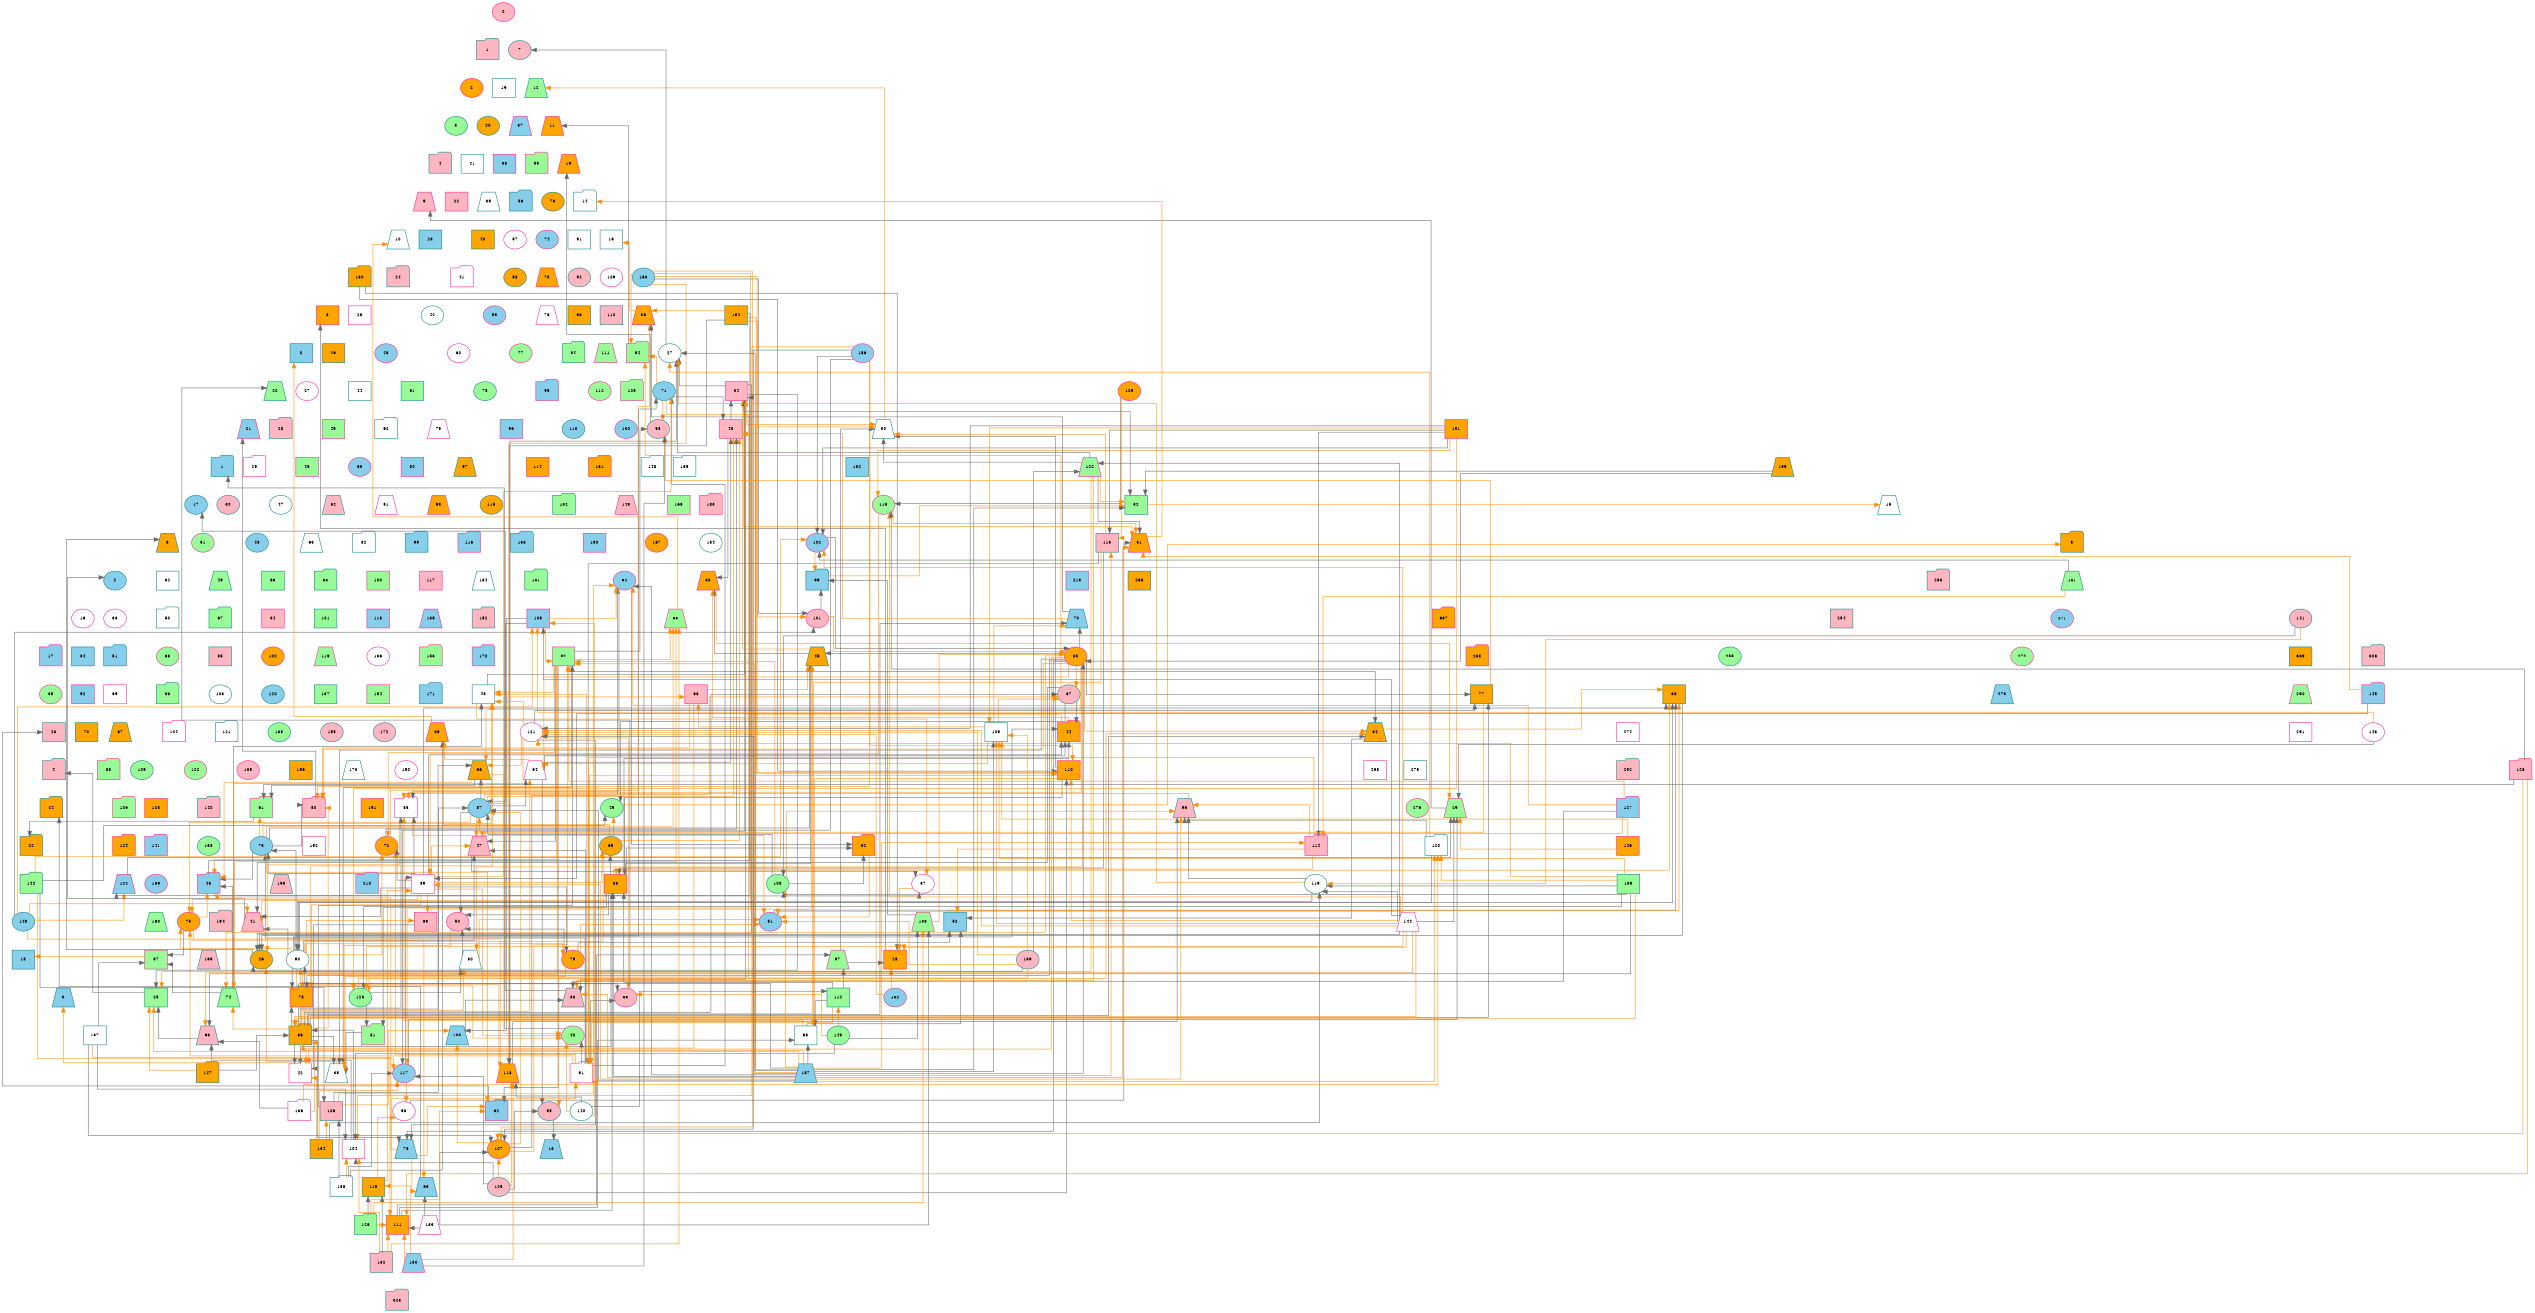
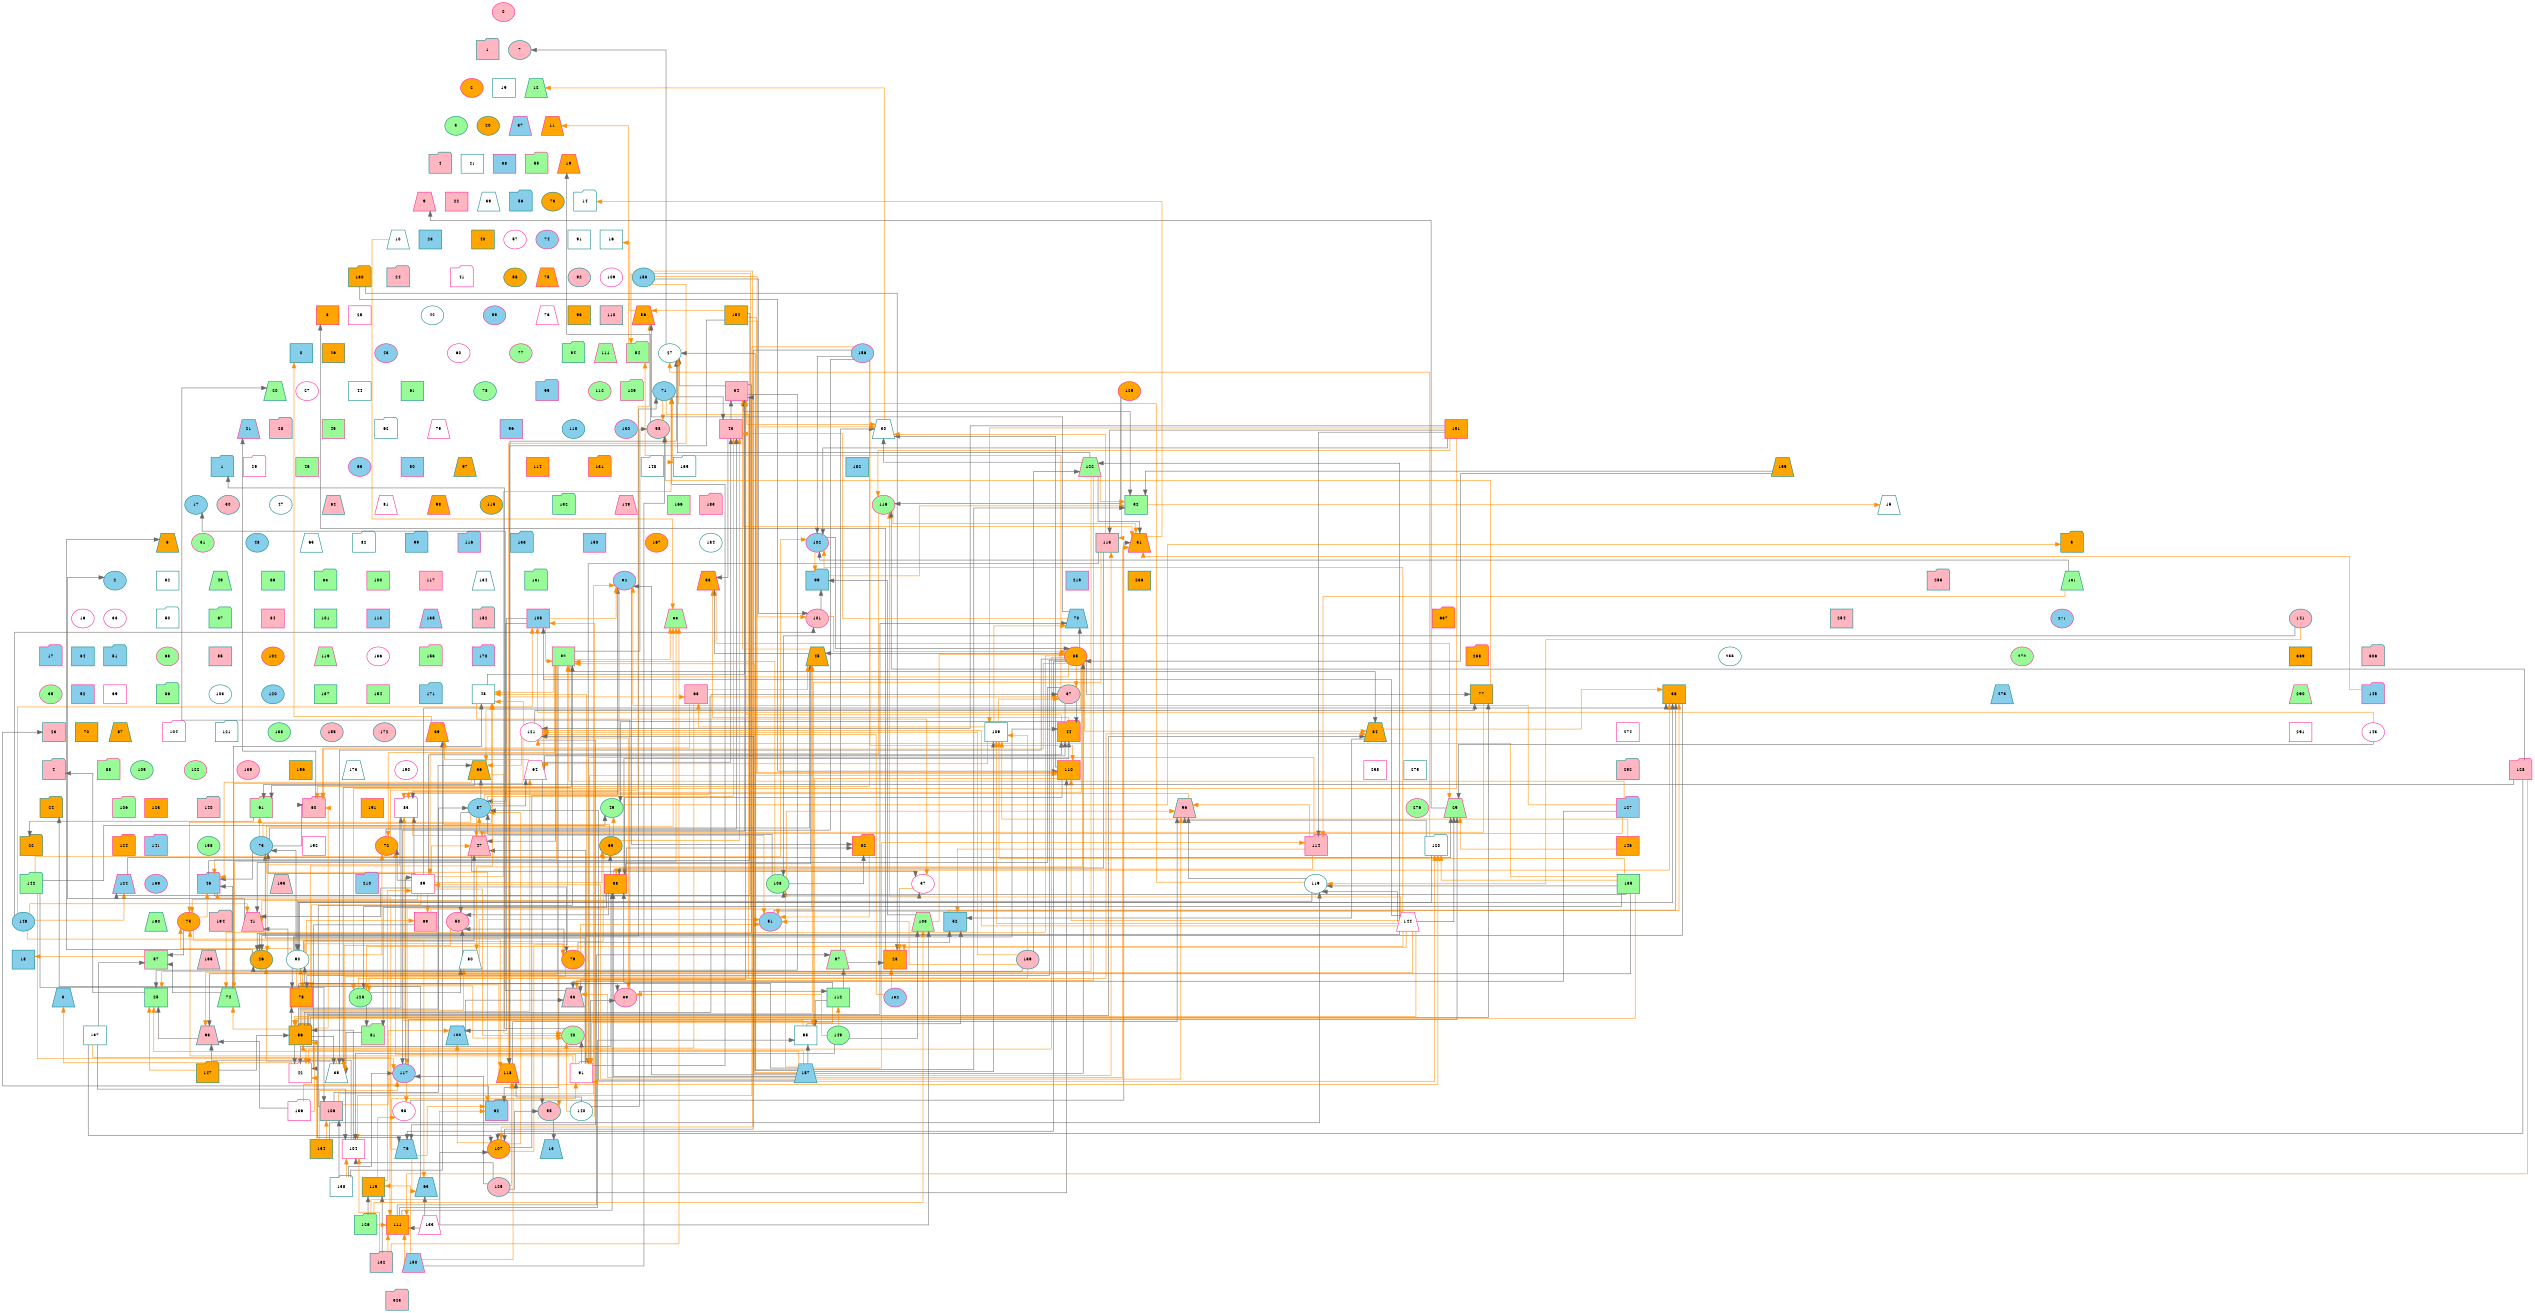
(629, 211) -> (629, 211)
(657, 369) -> (673, 430)
(430, 517) -> (416, 519)
(1730, 656) -> (1730, 656)
(1326, 713) -> none
(1687, 1133) -> (1687, 1133)
(499, 1170) -> none
